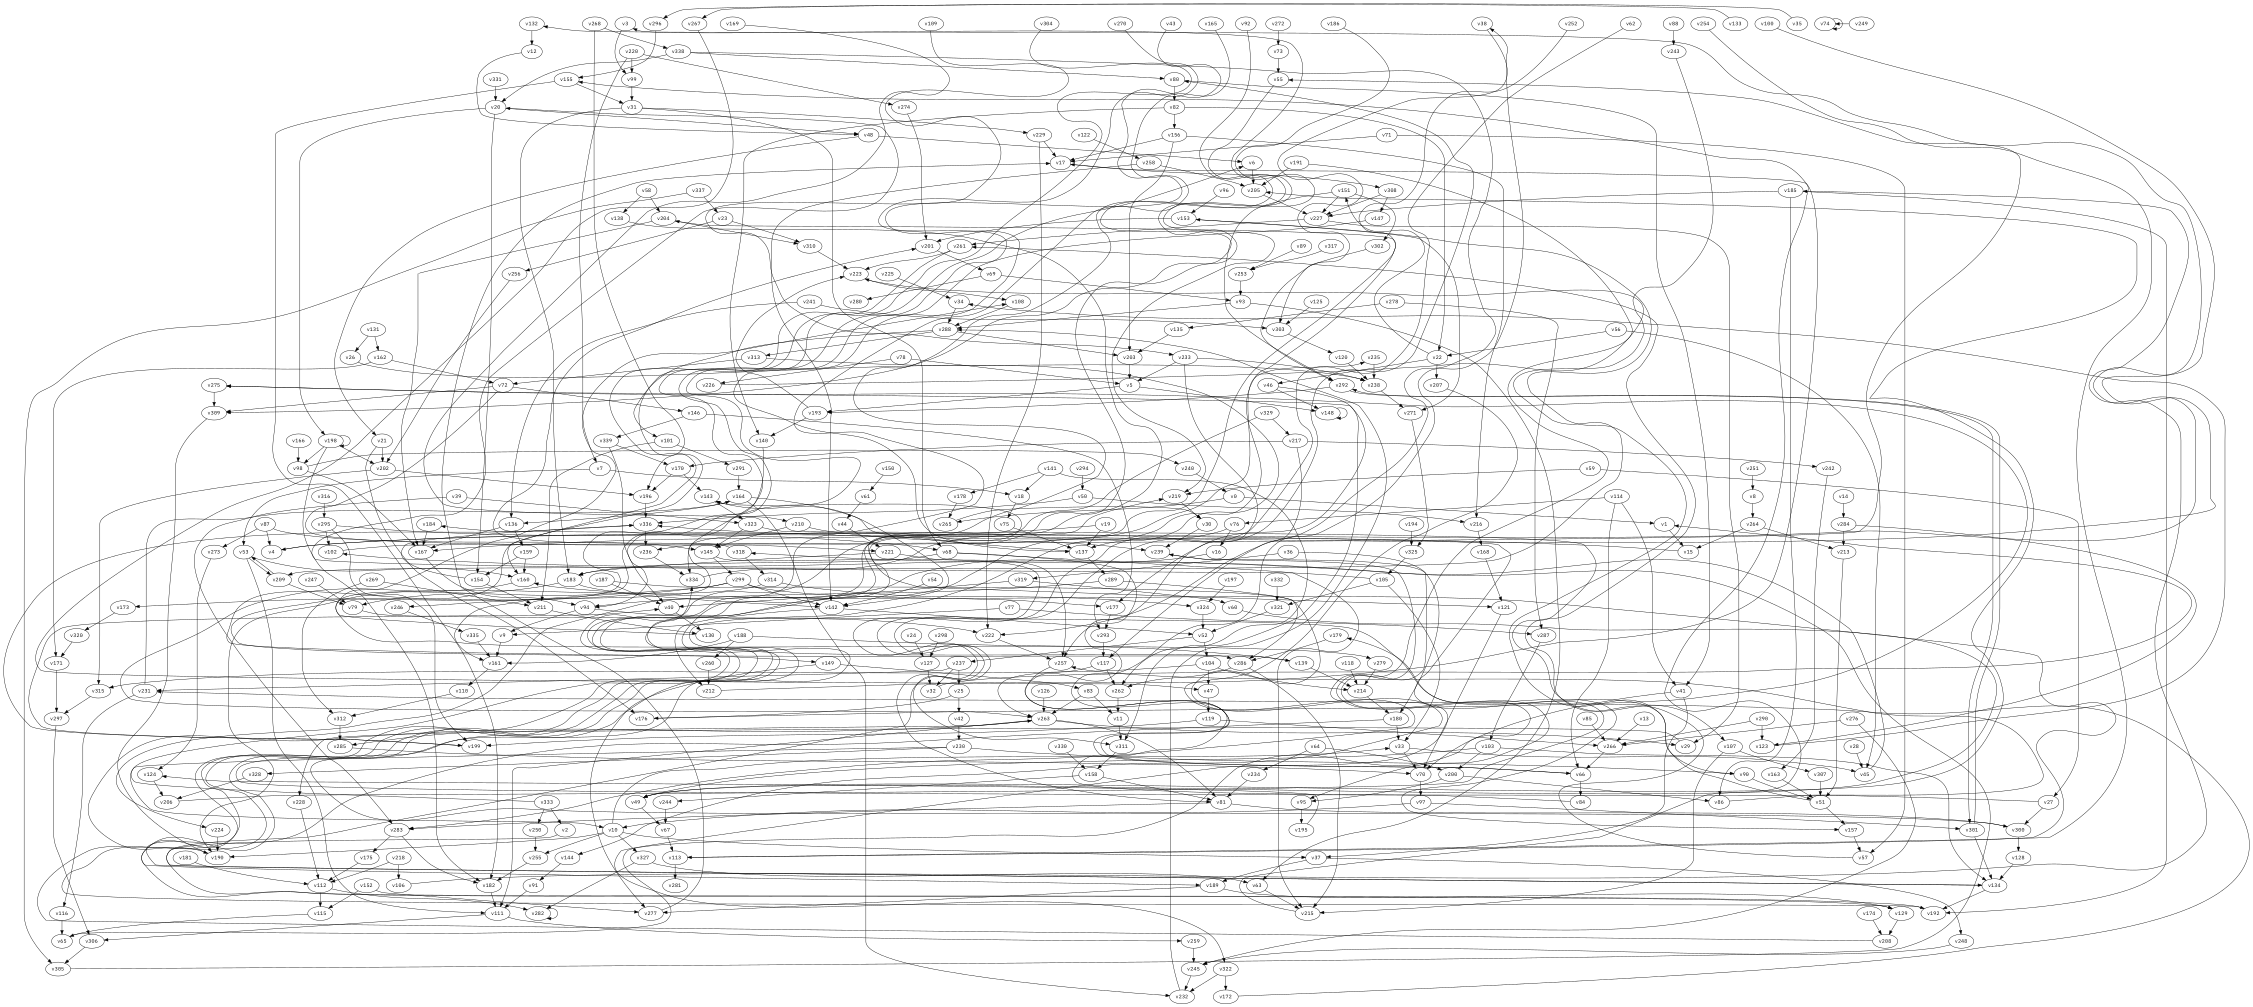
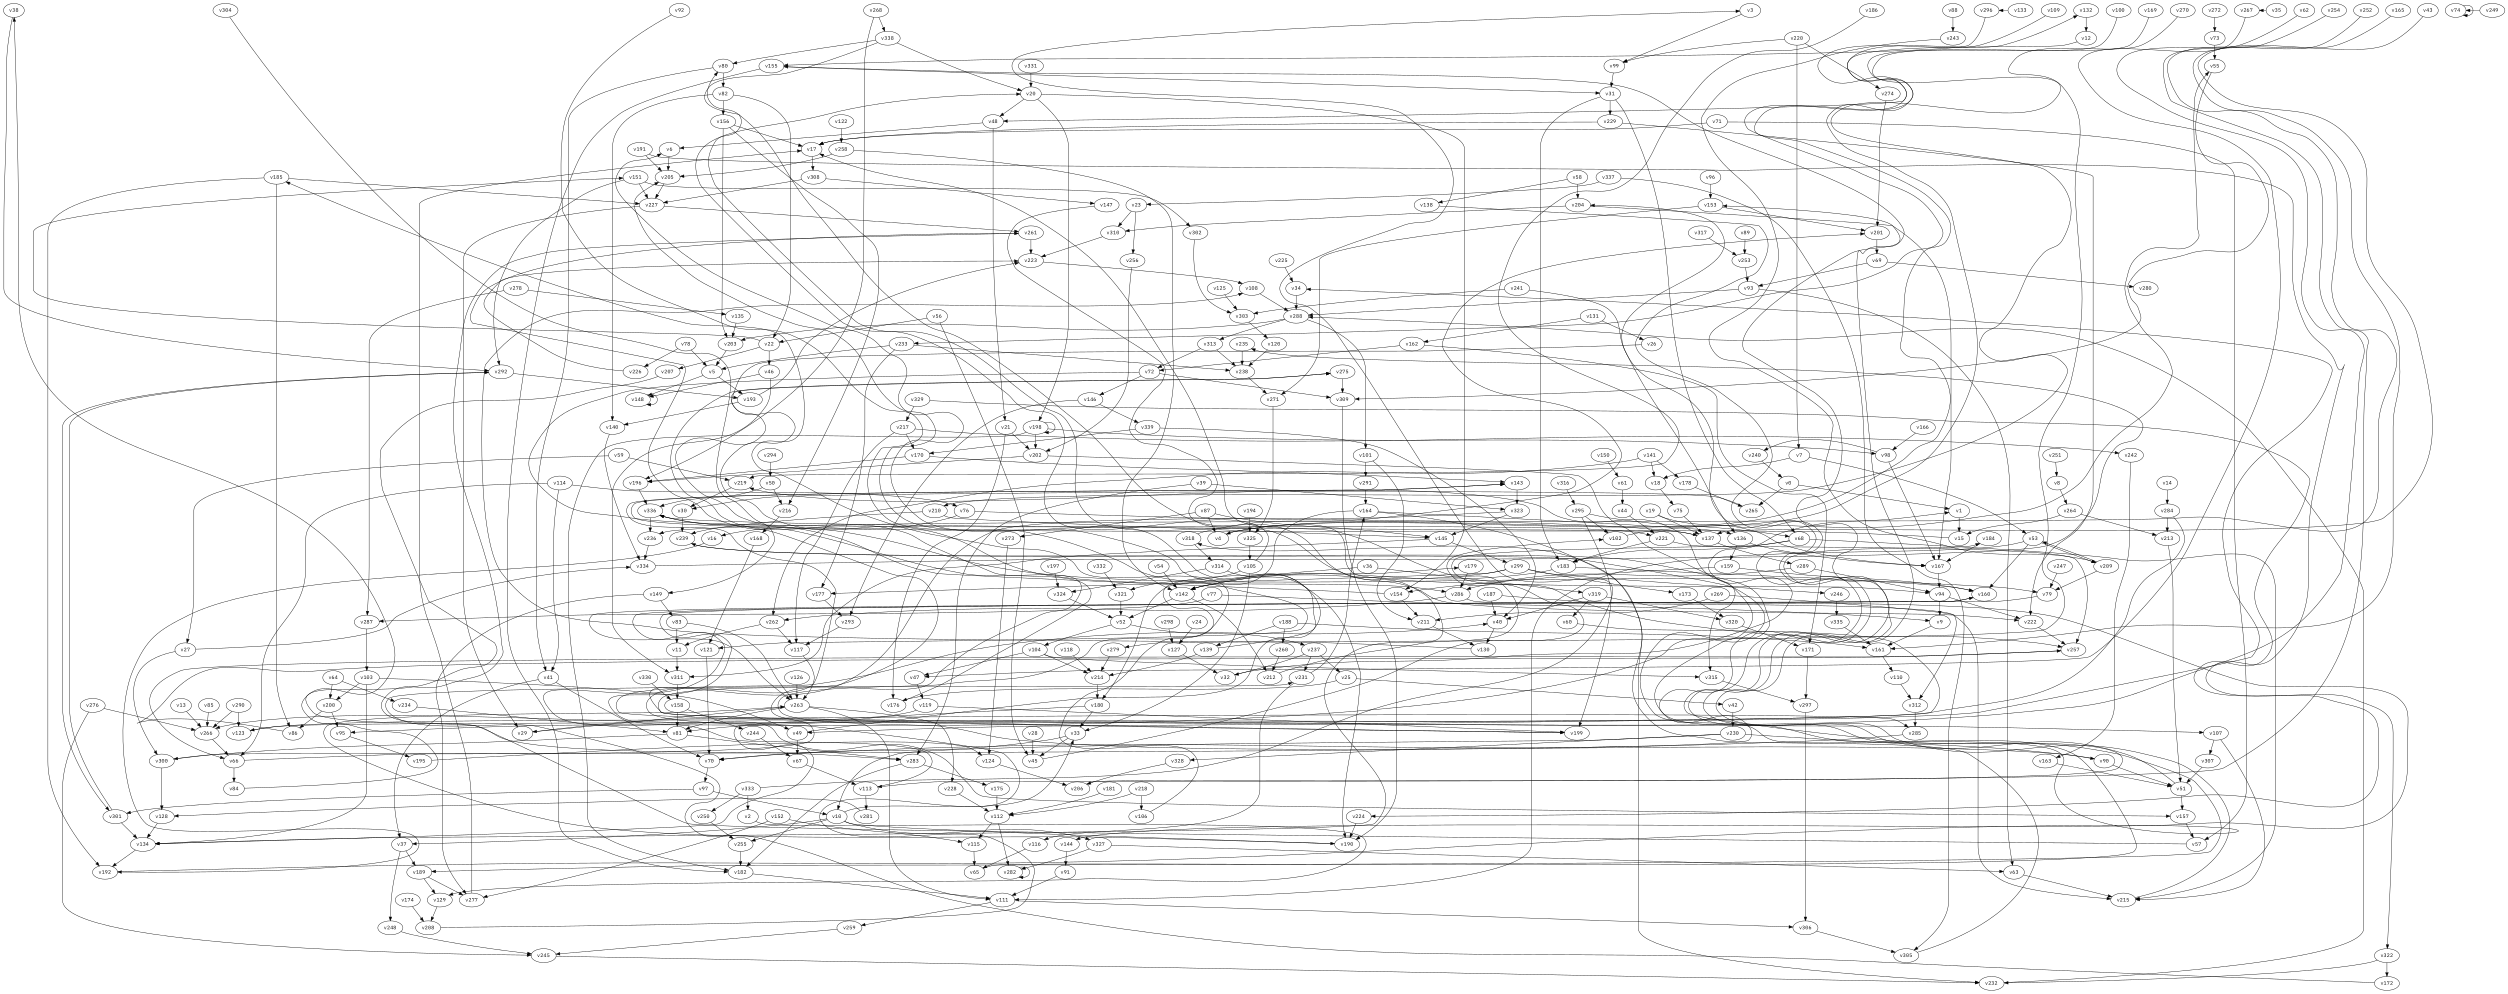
none -> (1661, 608)
(1110, 676) -> (782, 634)
none -> (520, 804)
